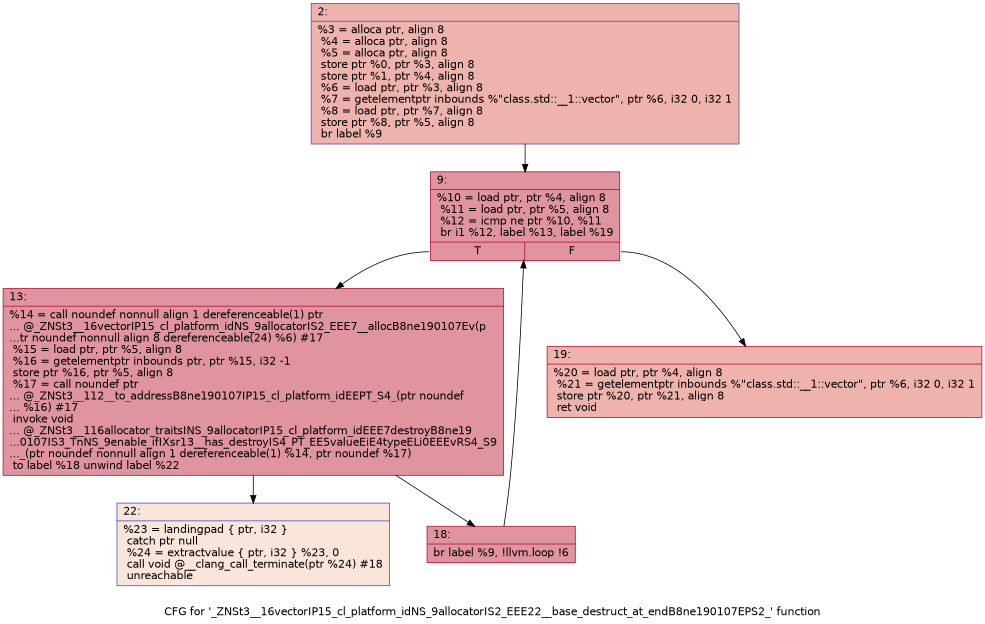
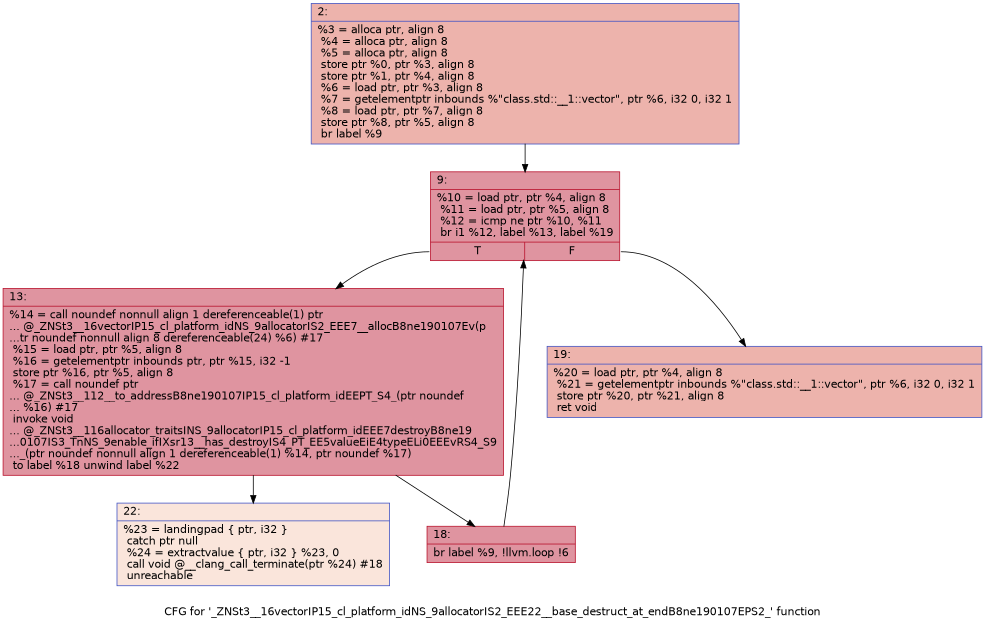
(764, 382) -> (764, 382)
